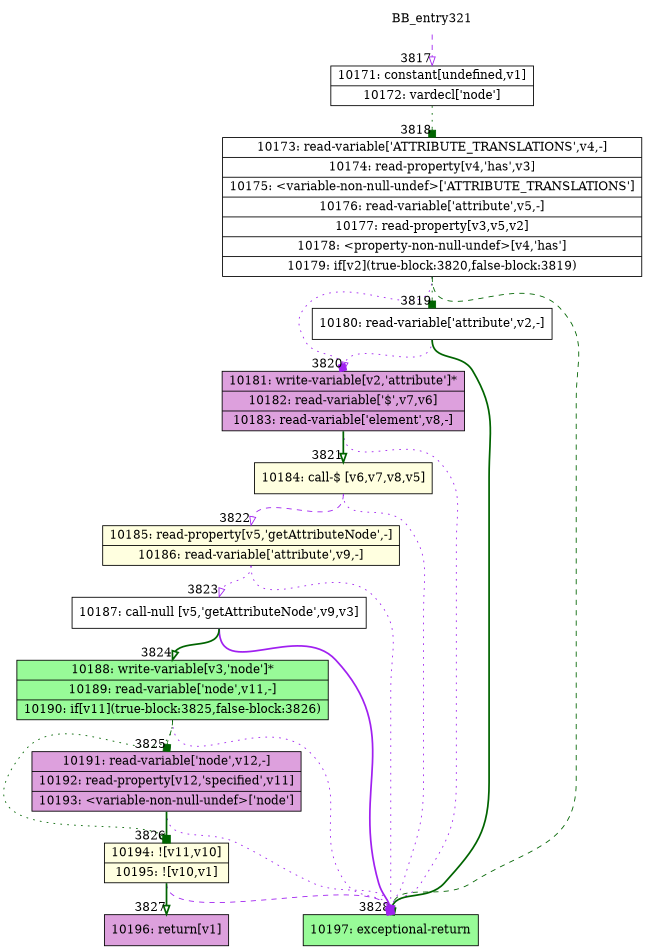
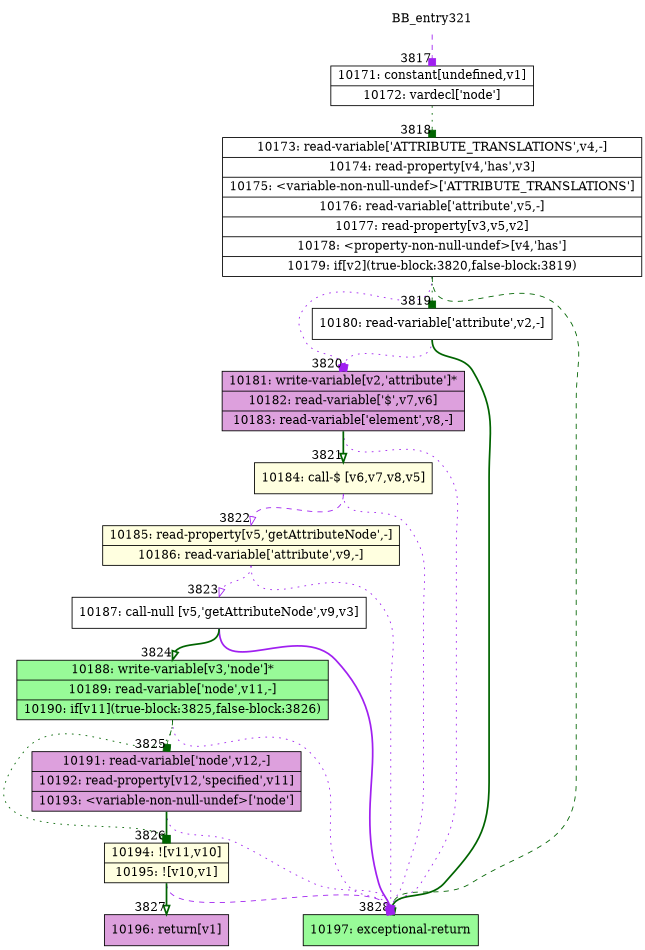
(432, 46) -> (432, 46)
(392, 356) -> (392, 356)
